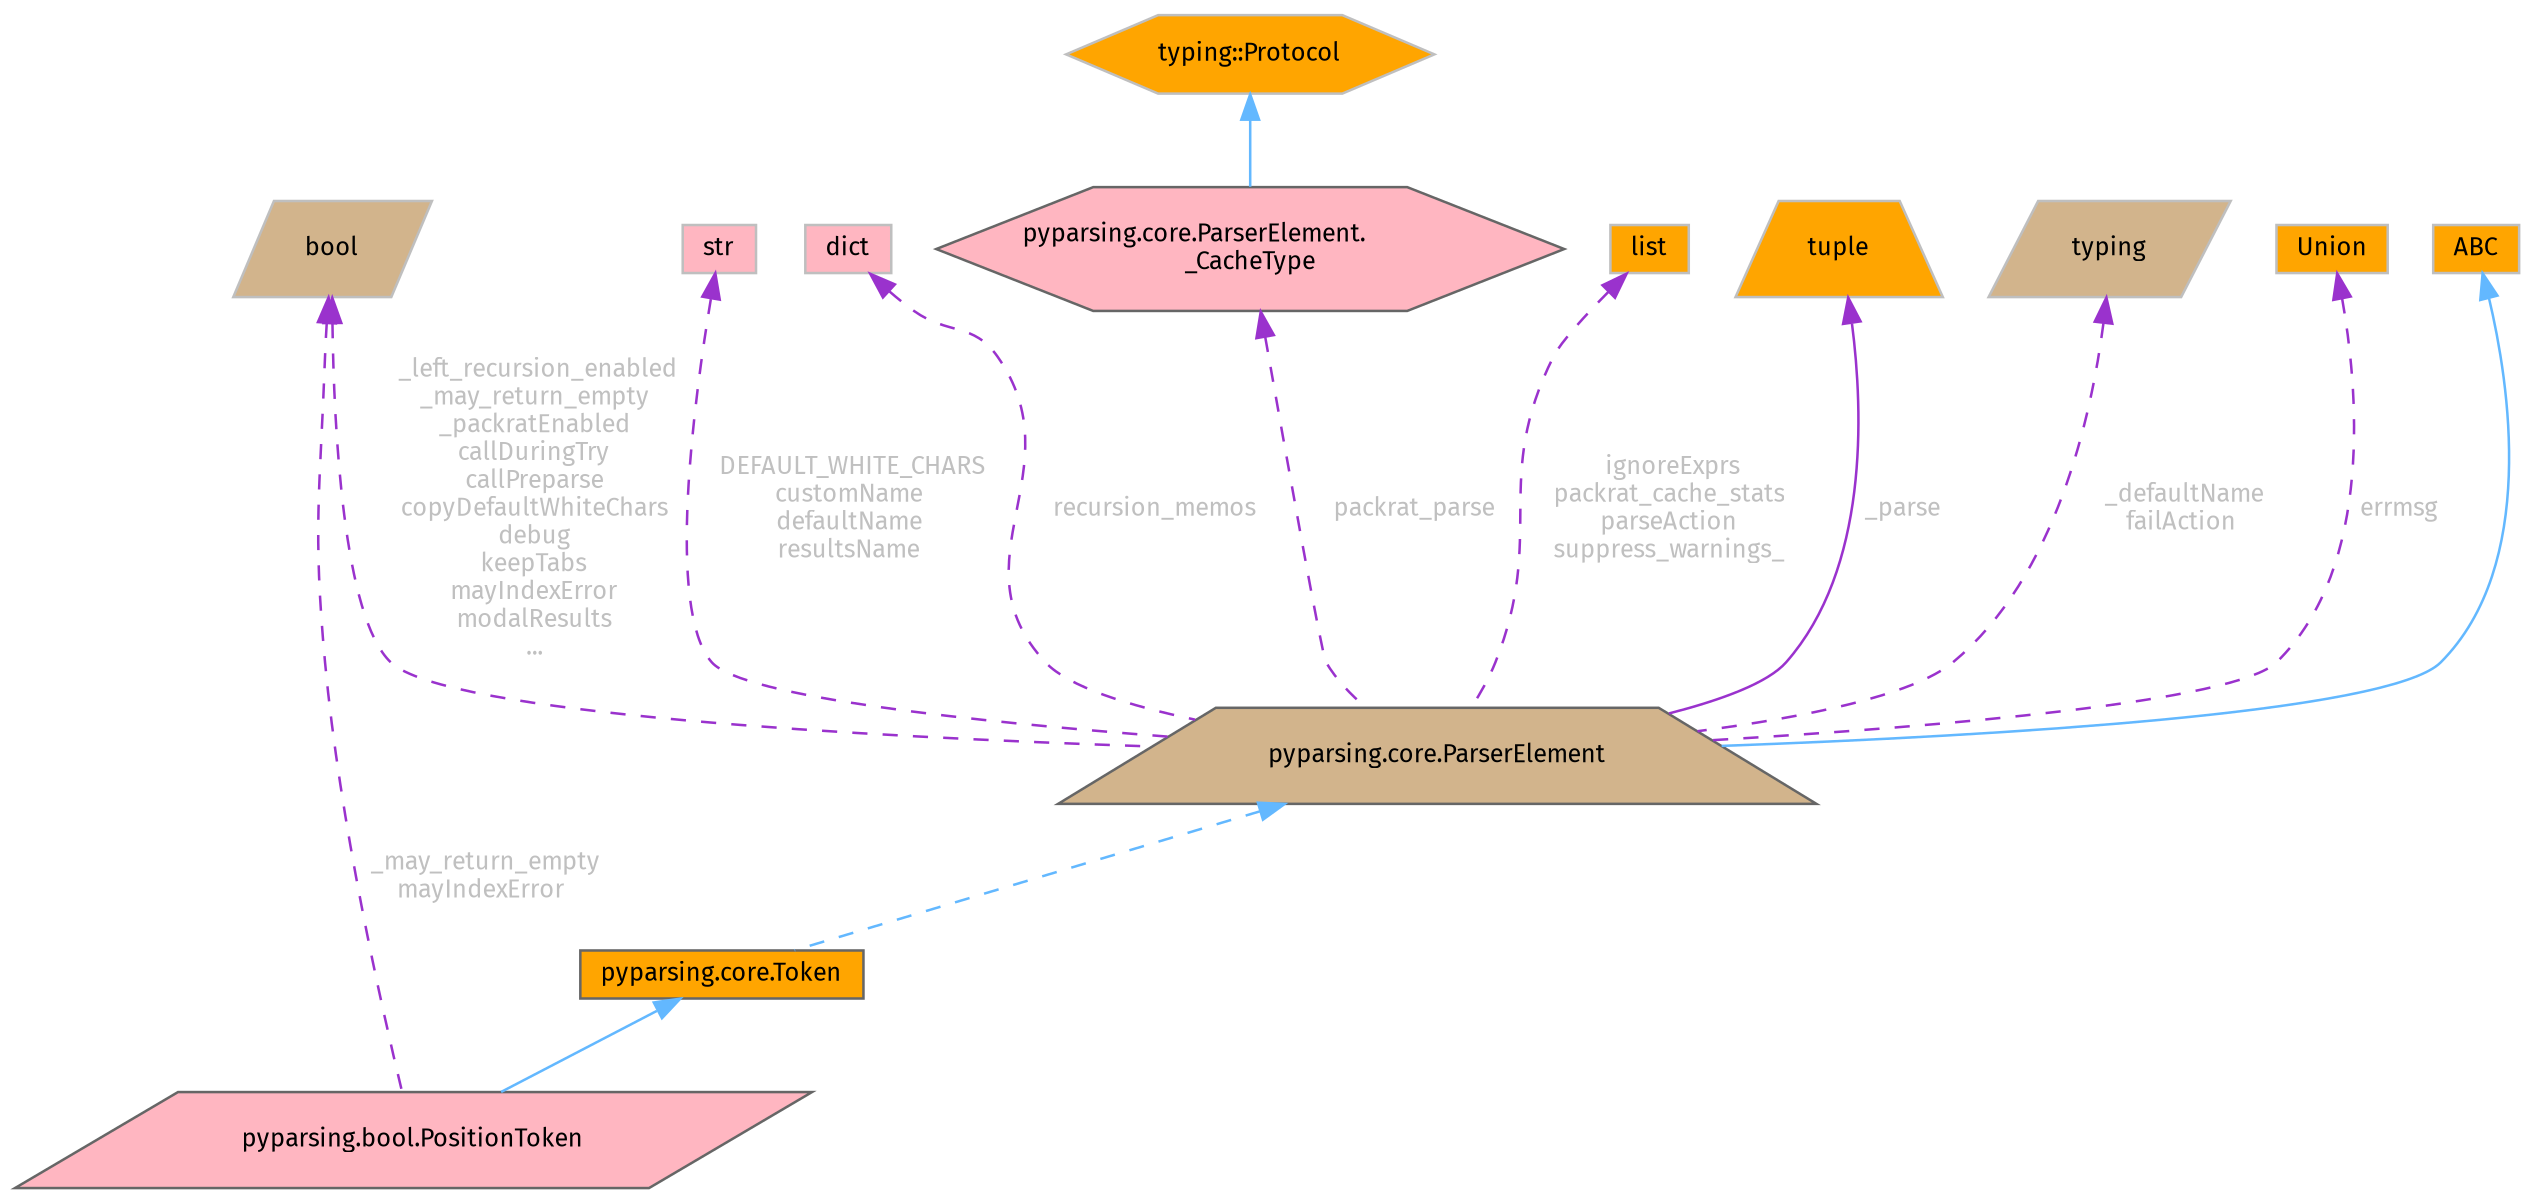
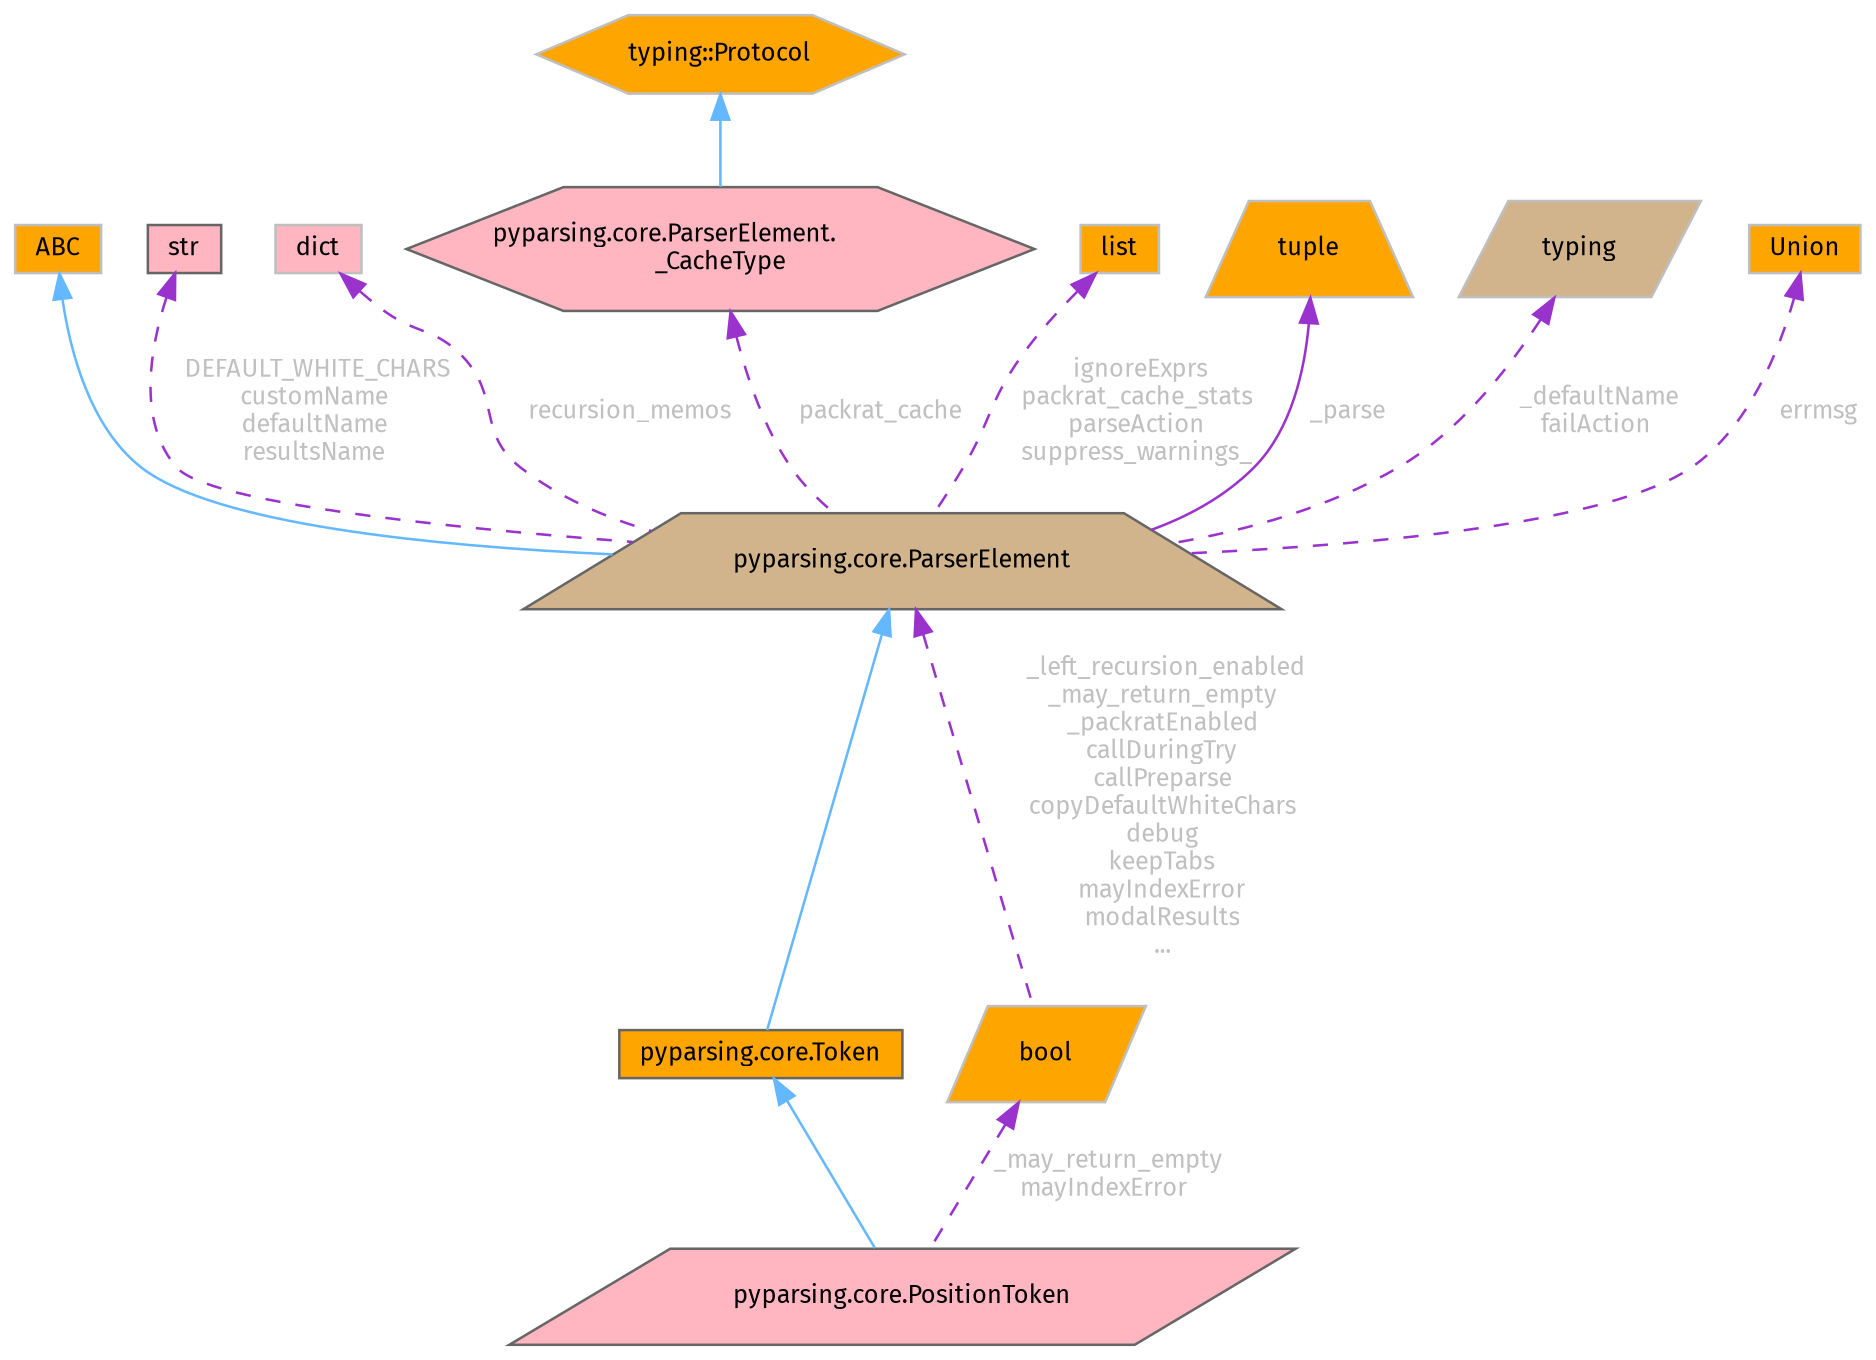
(333, 249) -> (1046, 1054)
(719, 249) -> (185, 249)
(1411, 509) -> (877, 412)
(594, 711) -> (978, 820)
(1027, 881) -> (825, 832)
(414, 1140) -> (902, 1297)
